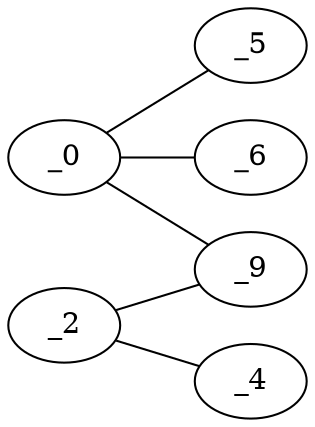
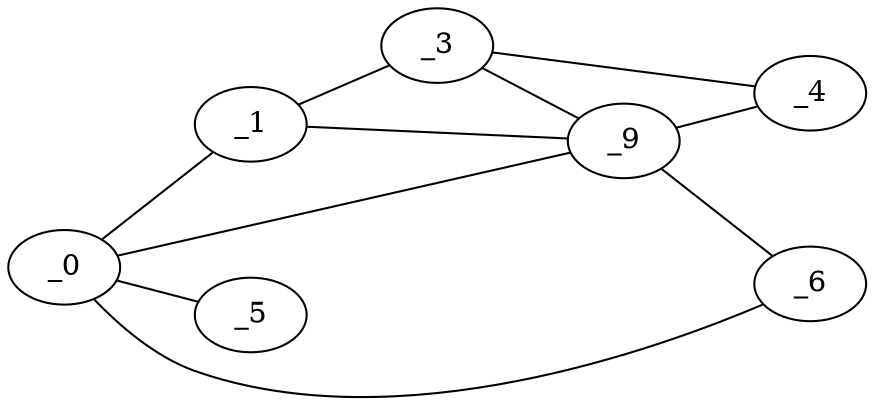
none -> (717, 117)
none -> (251, 124)
none -> (717, 212)
(64, 325) -> (437, 46)
